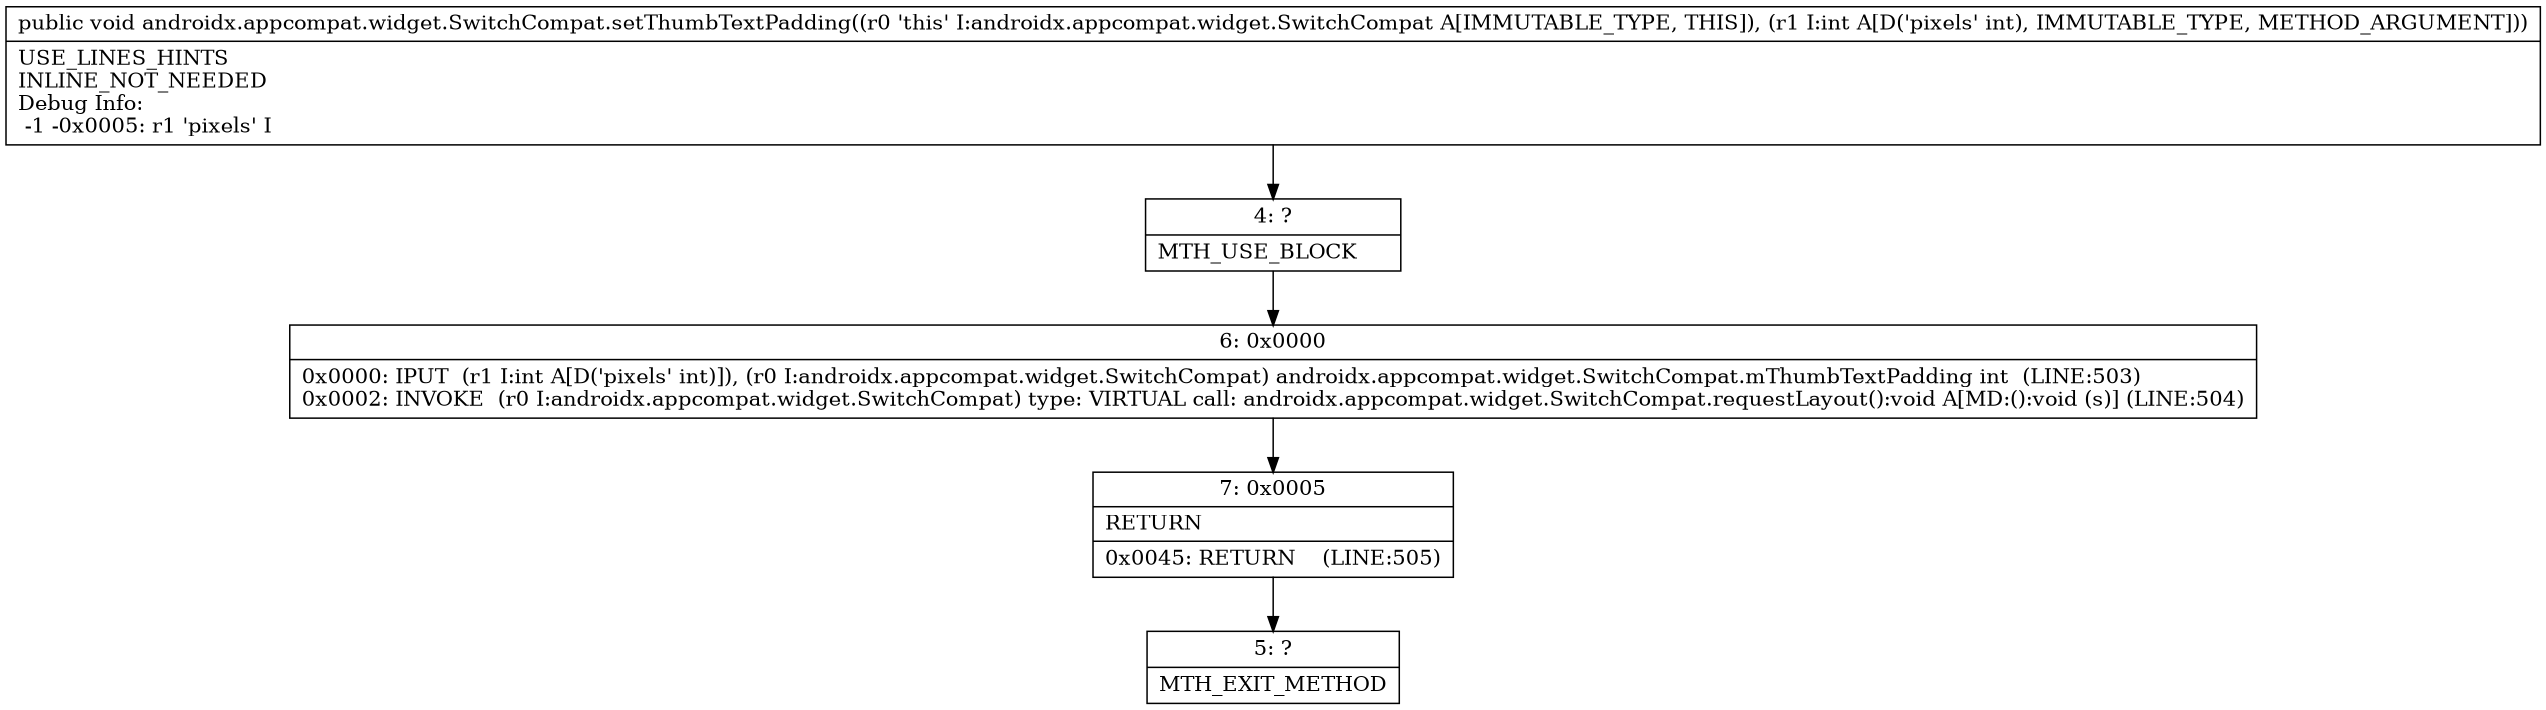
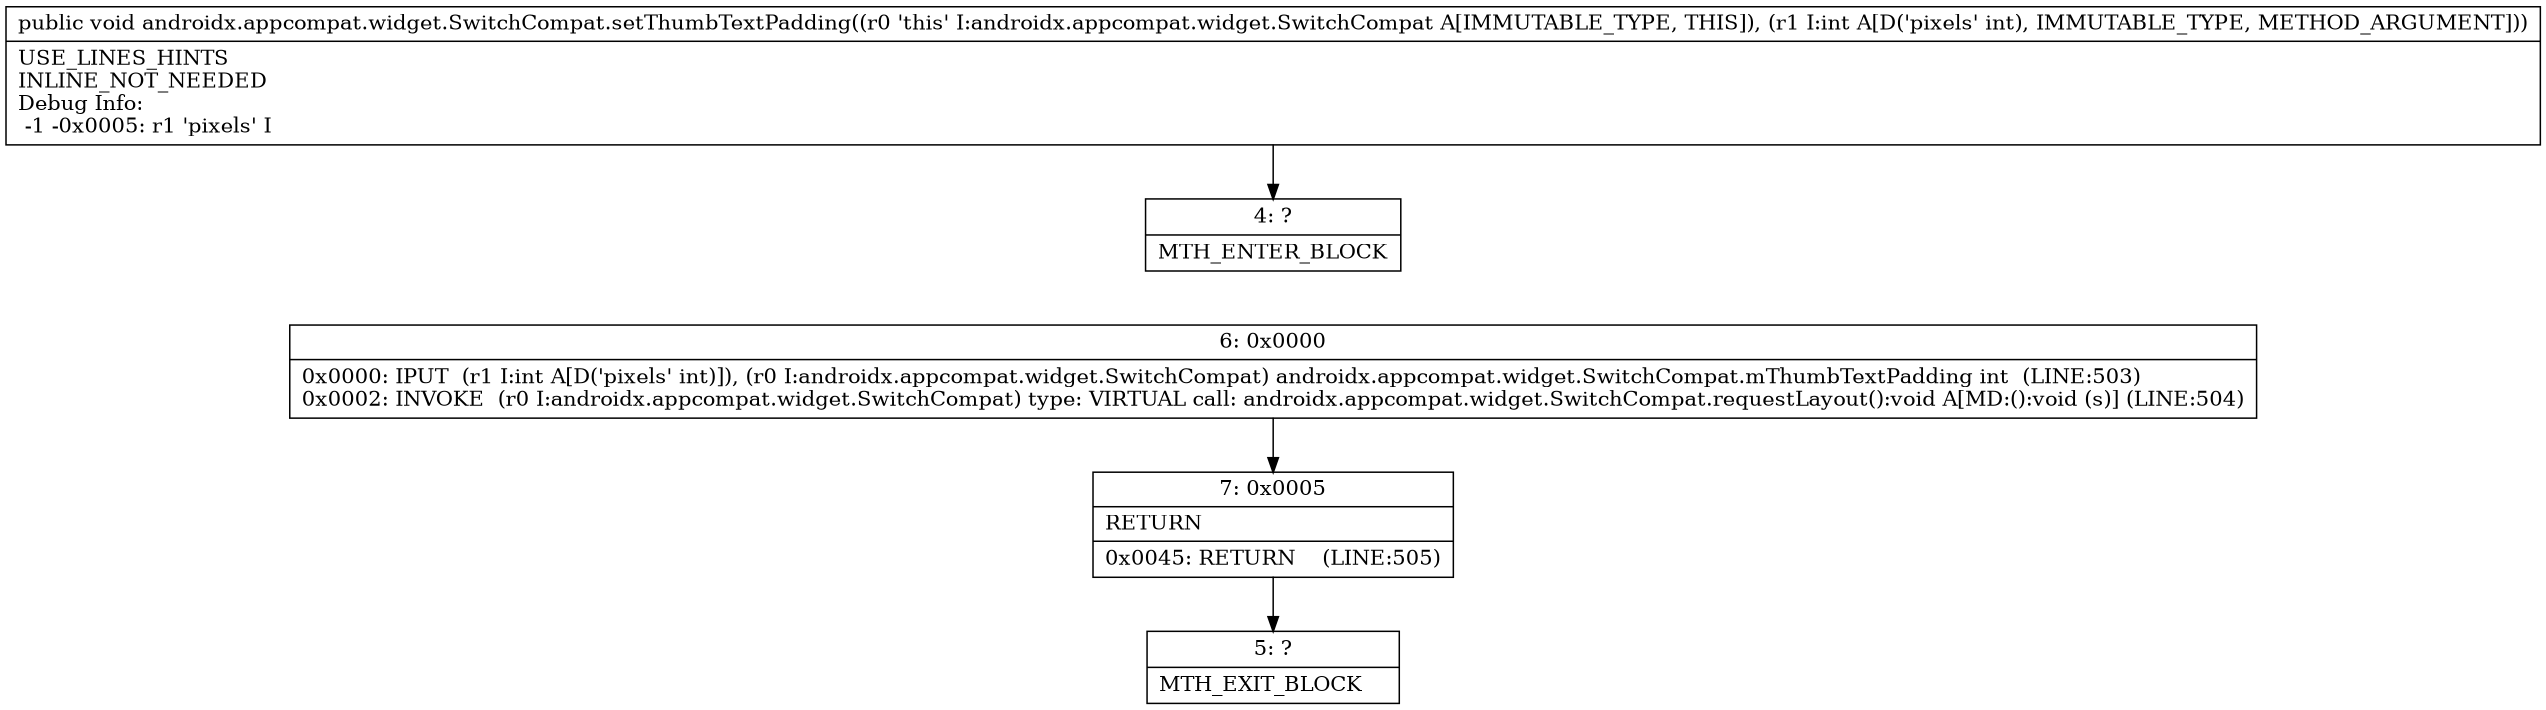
(1257, 252) -> (1273, 252)
(1273, 291) -> none
(1273, 685) -> (1261, 685)
